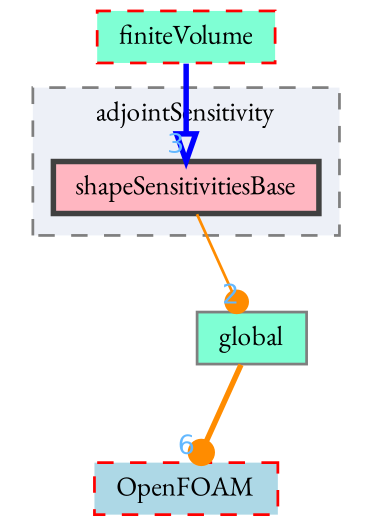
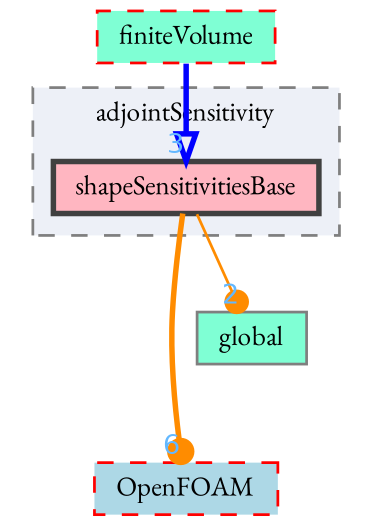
(224, 403) -> (172, 326)
